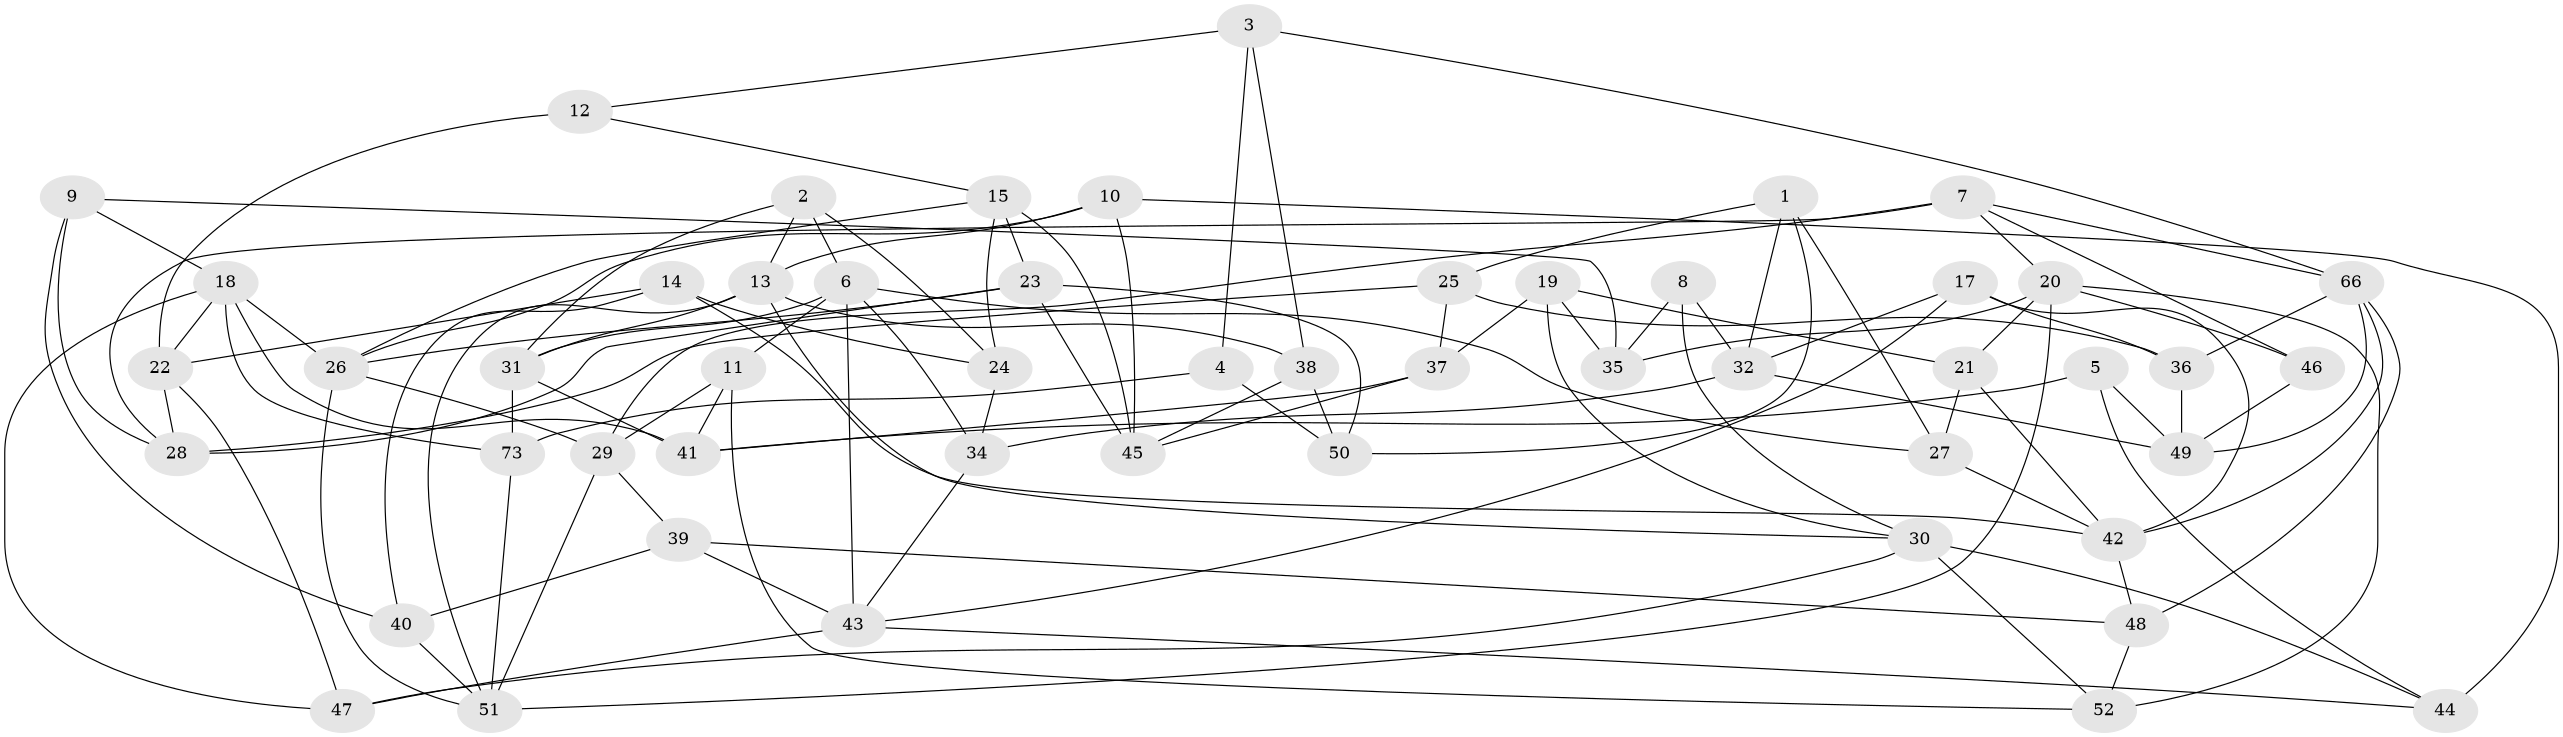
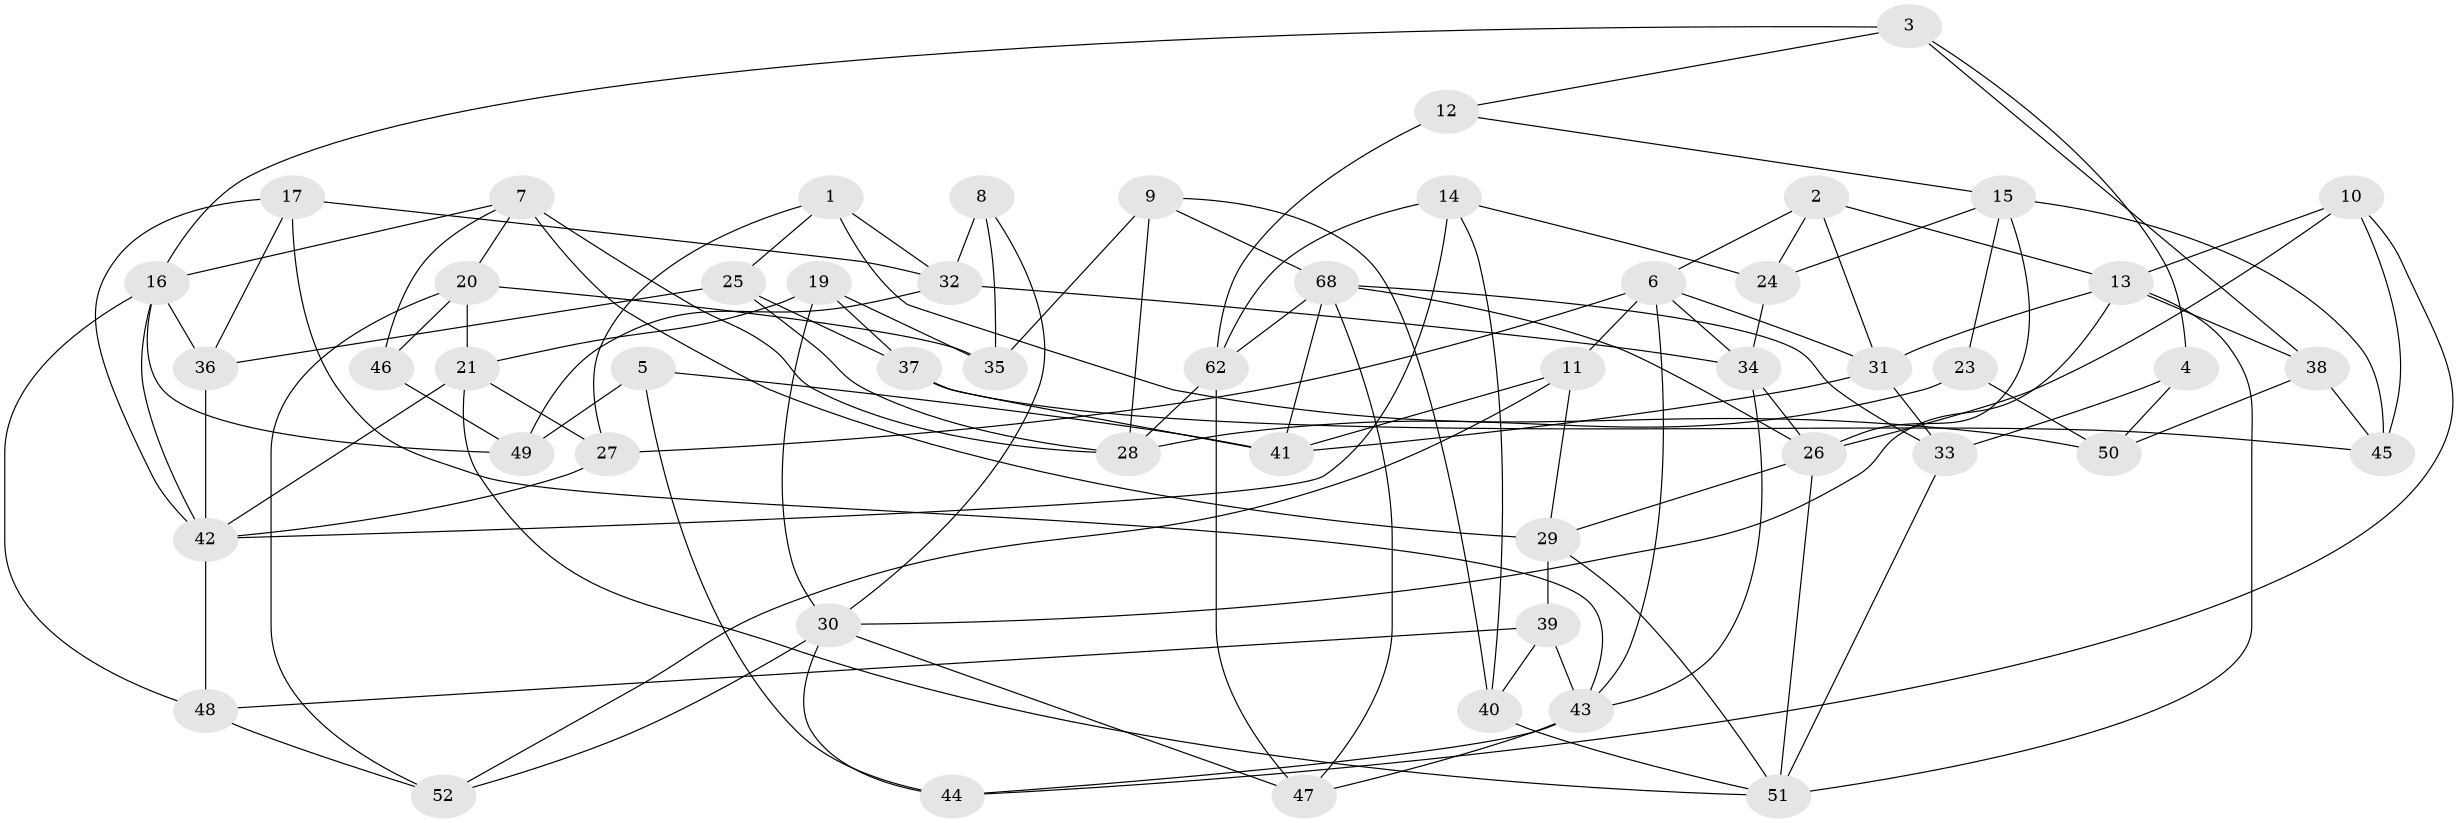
(226, 283) -> (1327, 283)
(2352, 283) -> (157, 283)
(573, 335) -> (1780, 409)
(160, 369) -> (1216, 369)
(1081, 369) -> none
(2182, 411) -> (206, 454)
(512, 454) -> (1945, 454)
(1386, 660) -> (1039, 714)
